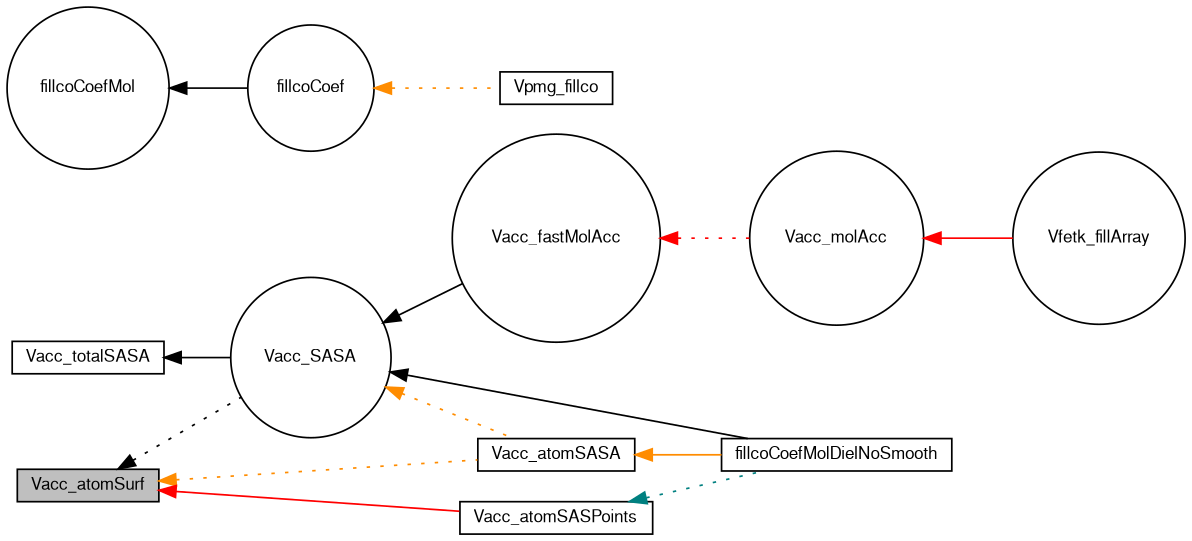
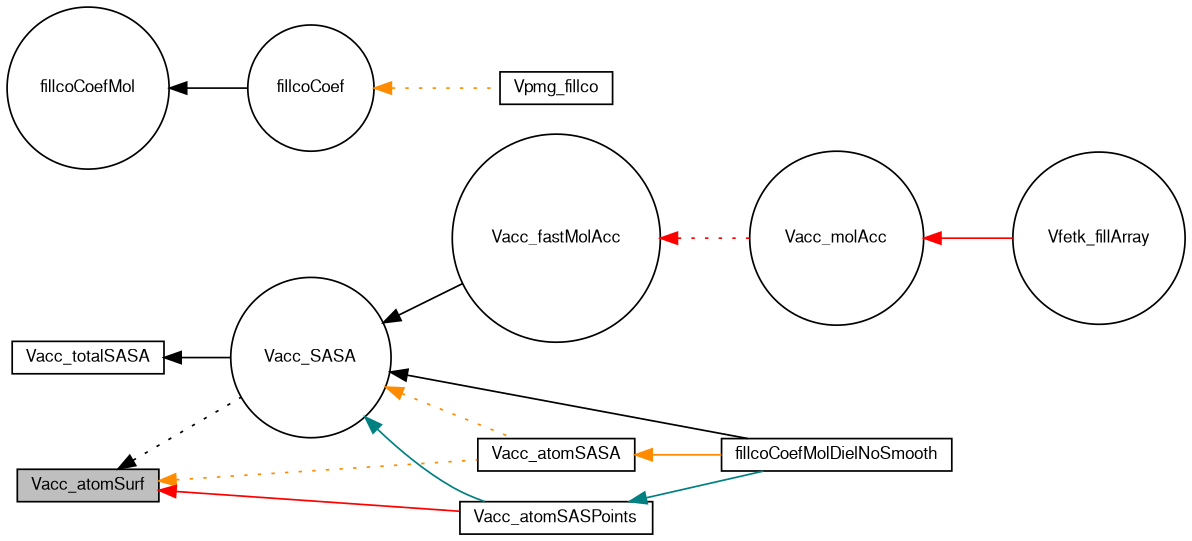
none -> (433, 475)
(705, 484) -> (705, 484)
